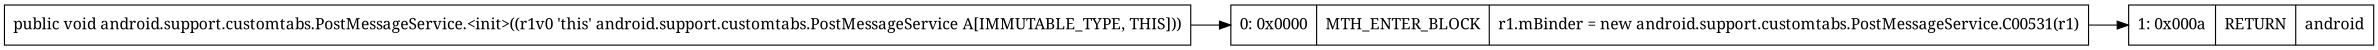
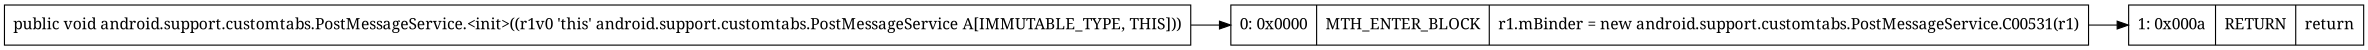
(2335, 25) -> (2330, 25)
